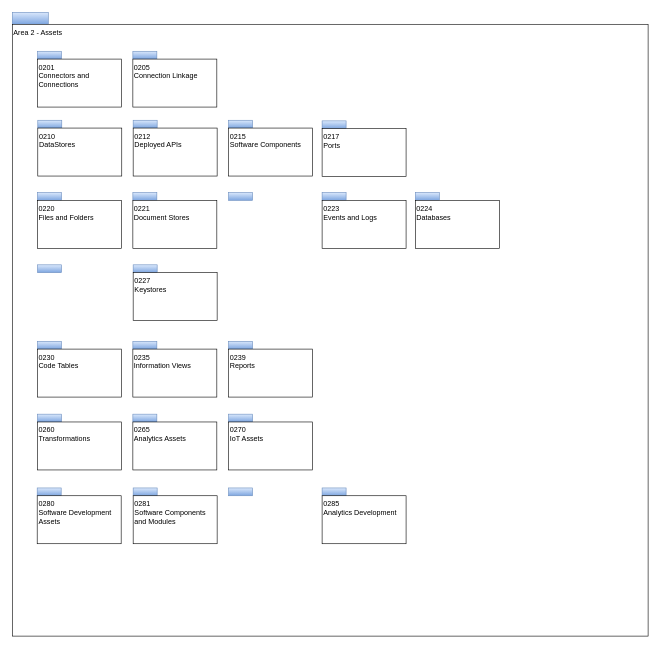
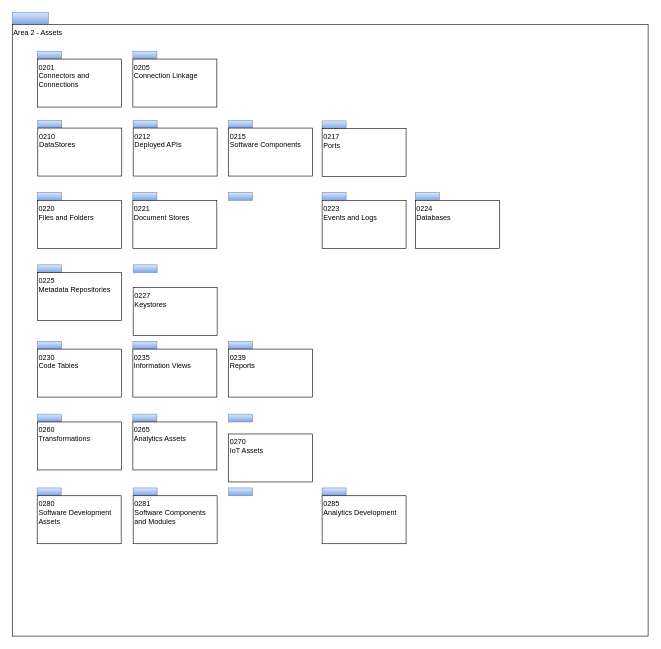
none -> (80, 297)
(175, 297) -> (175, 312)
(271, 446) -> (271, 458)
